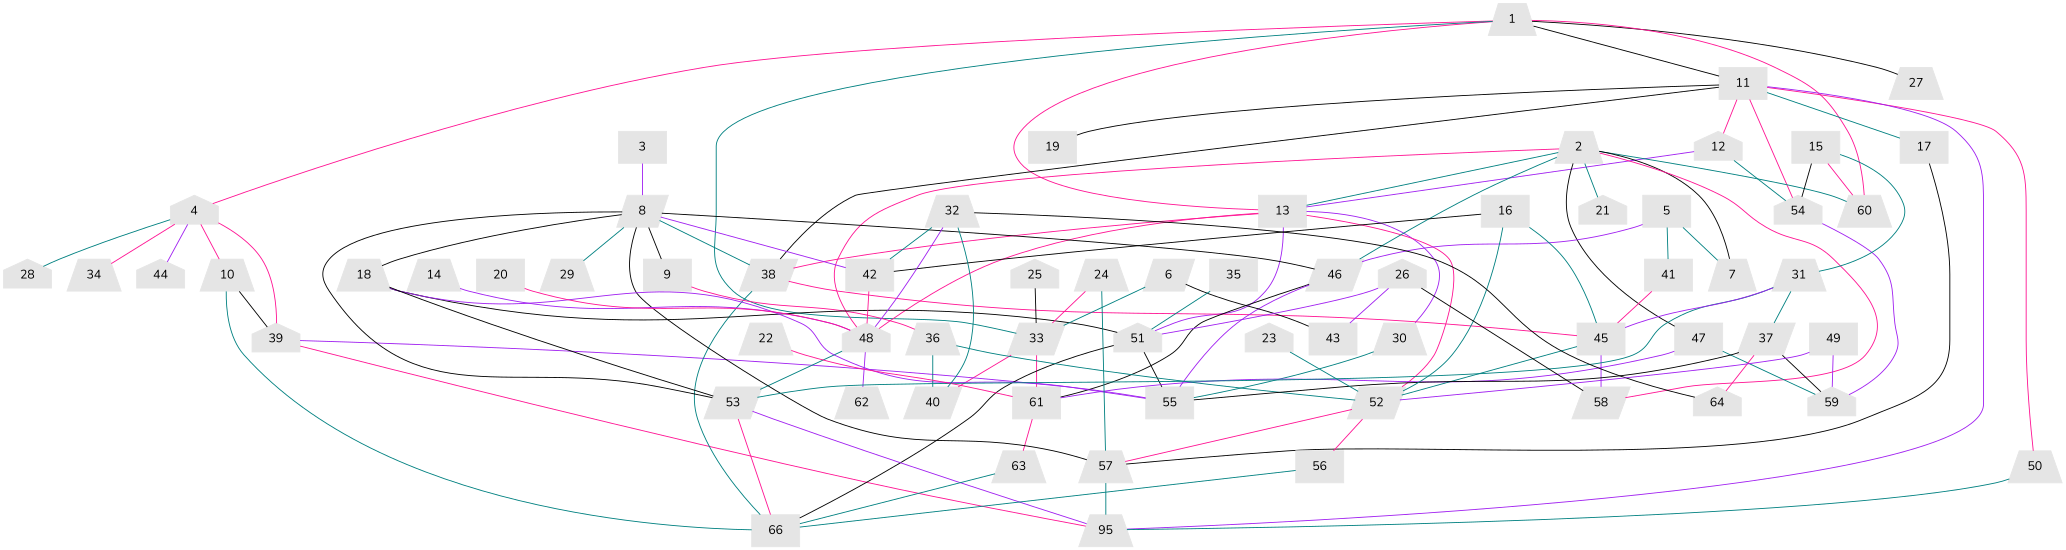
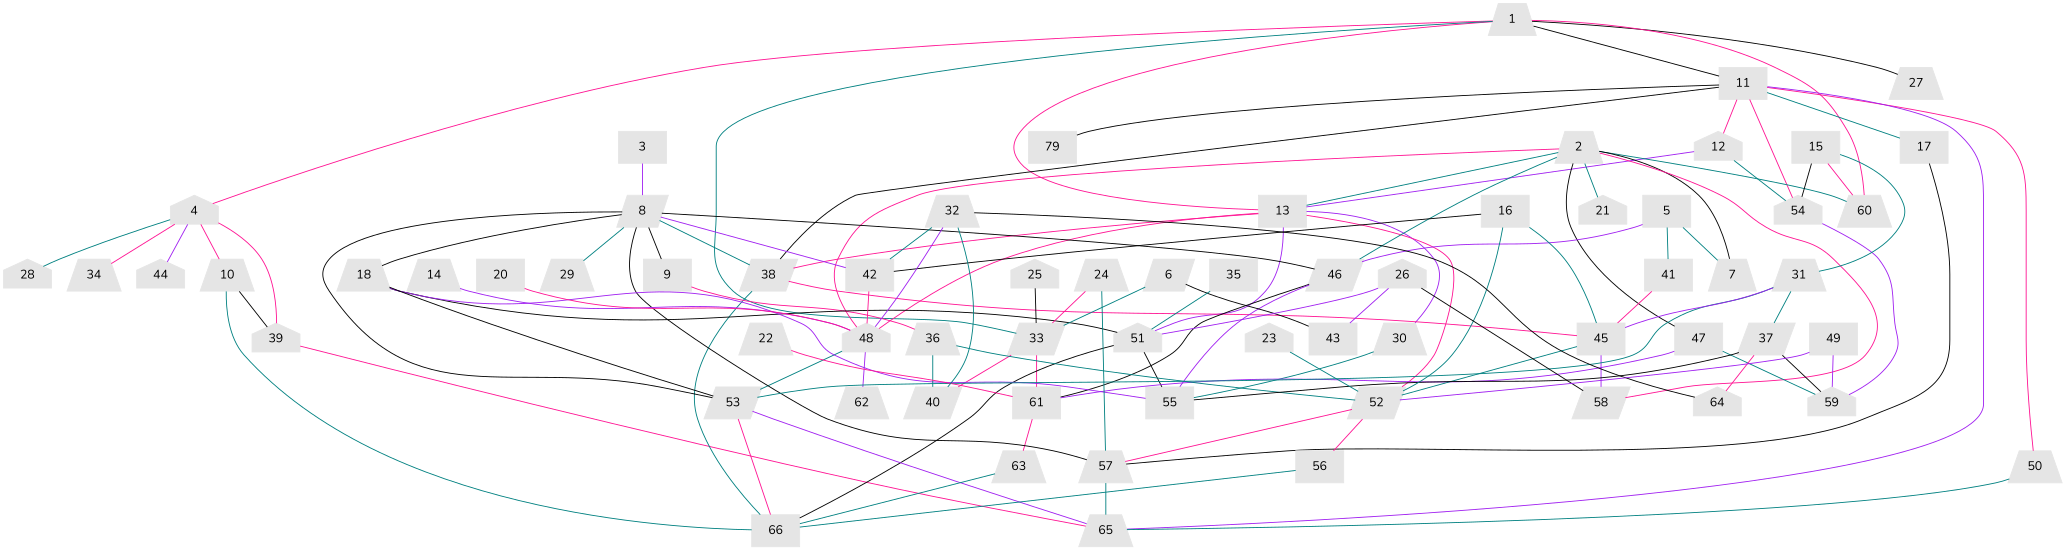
(1053, 147) -> (1053, 147)
(745, 361) -> none
(1106, 531) -> (1106, 531)
